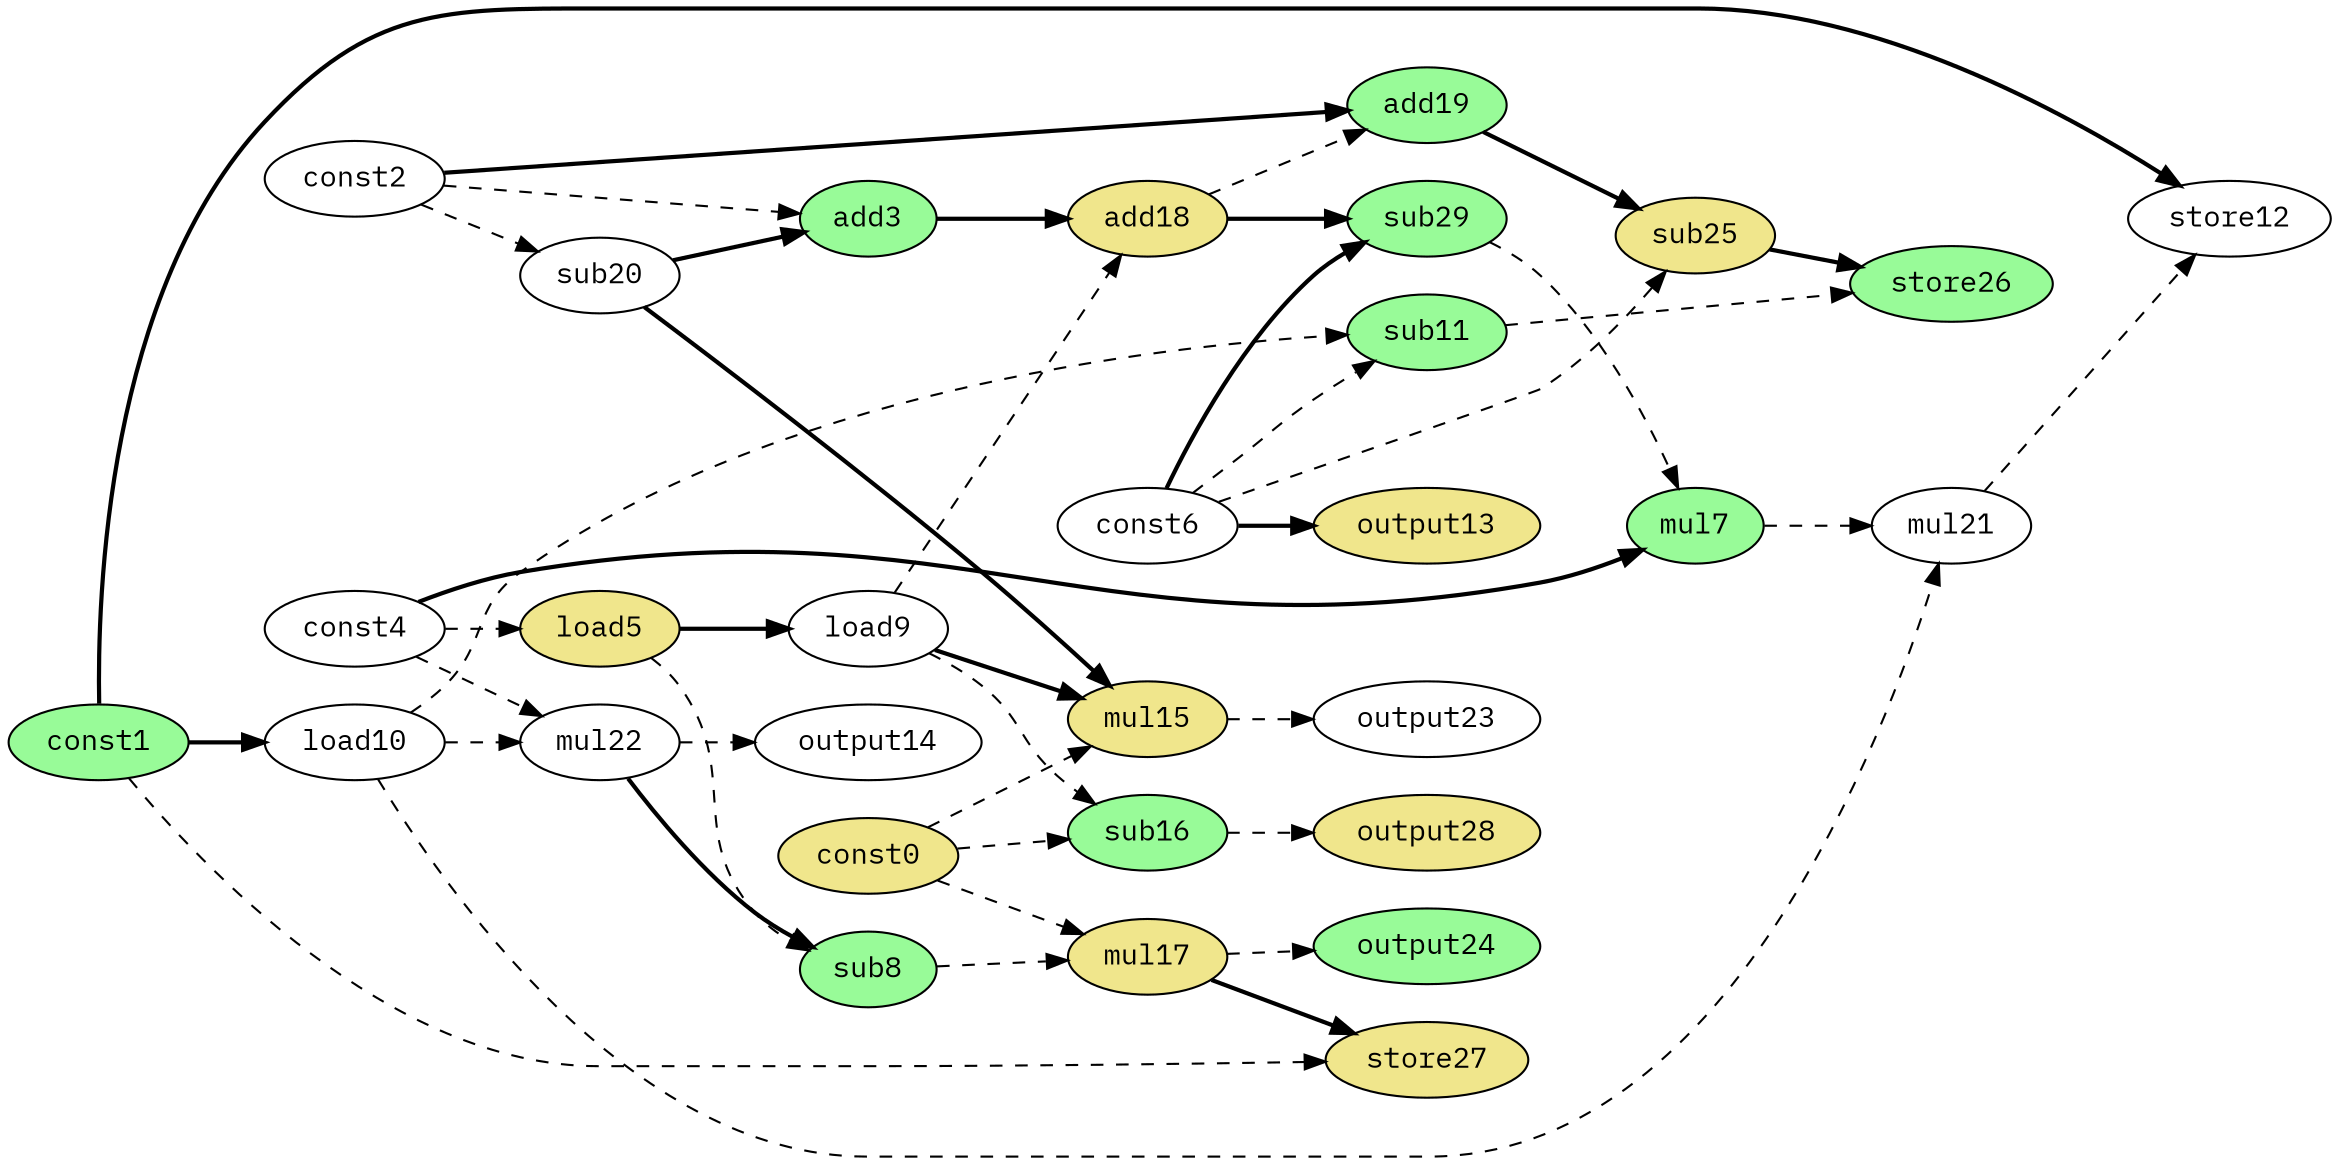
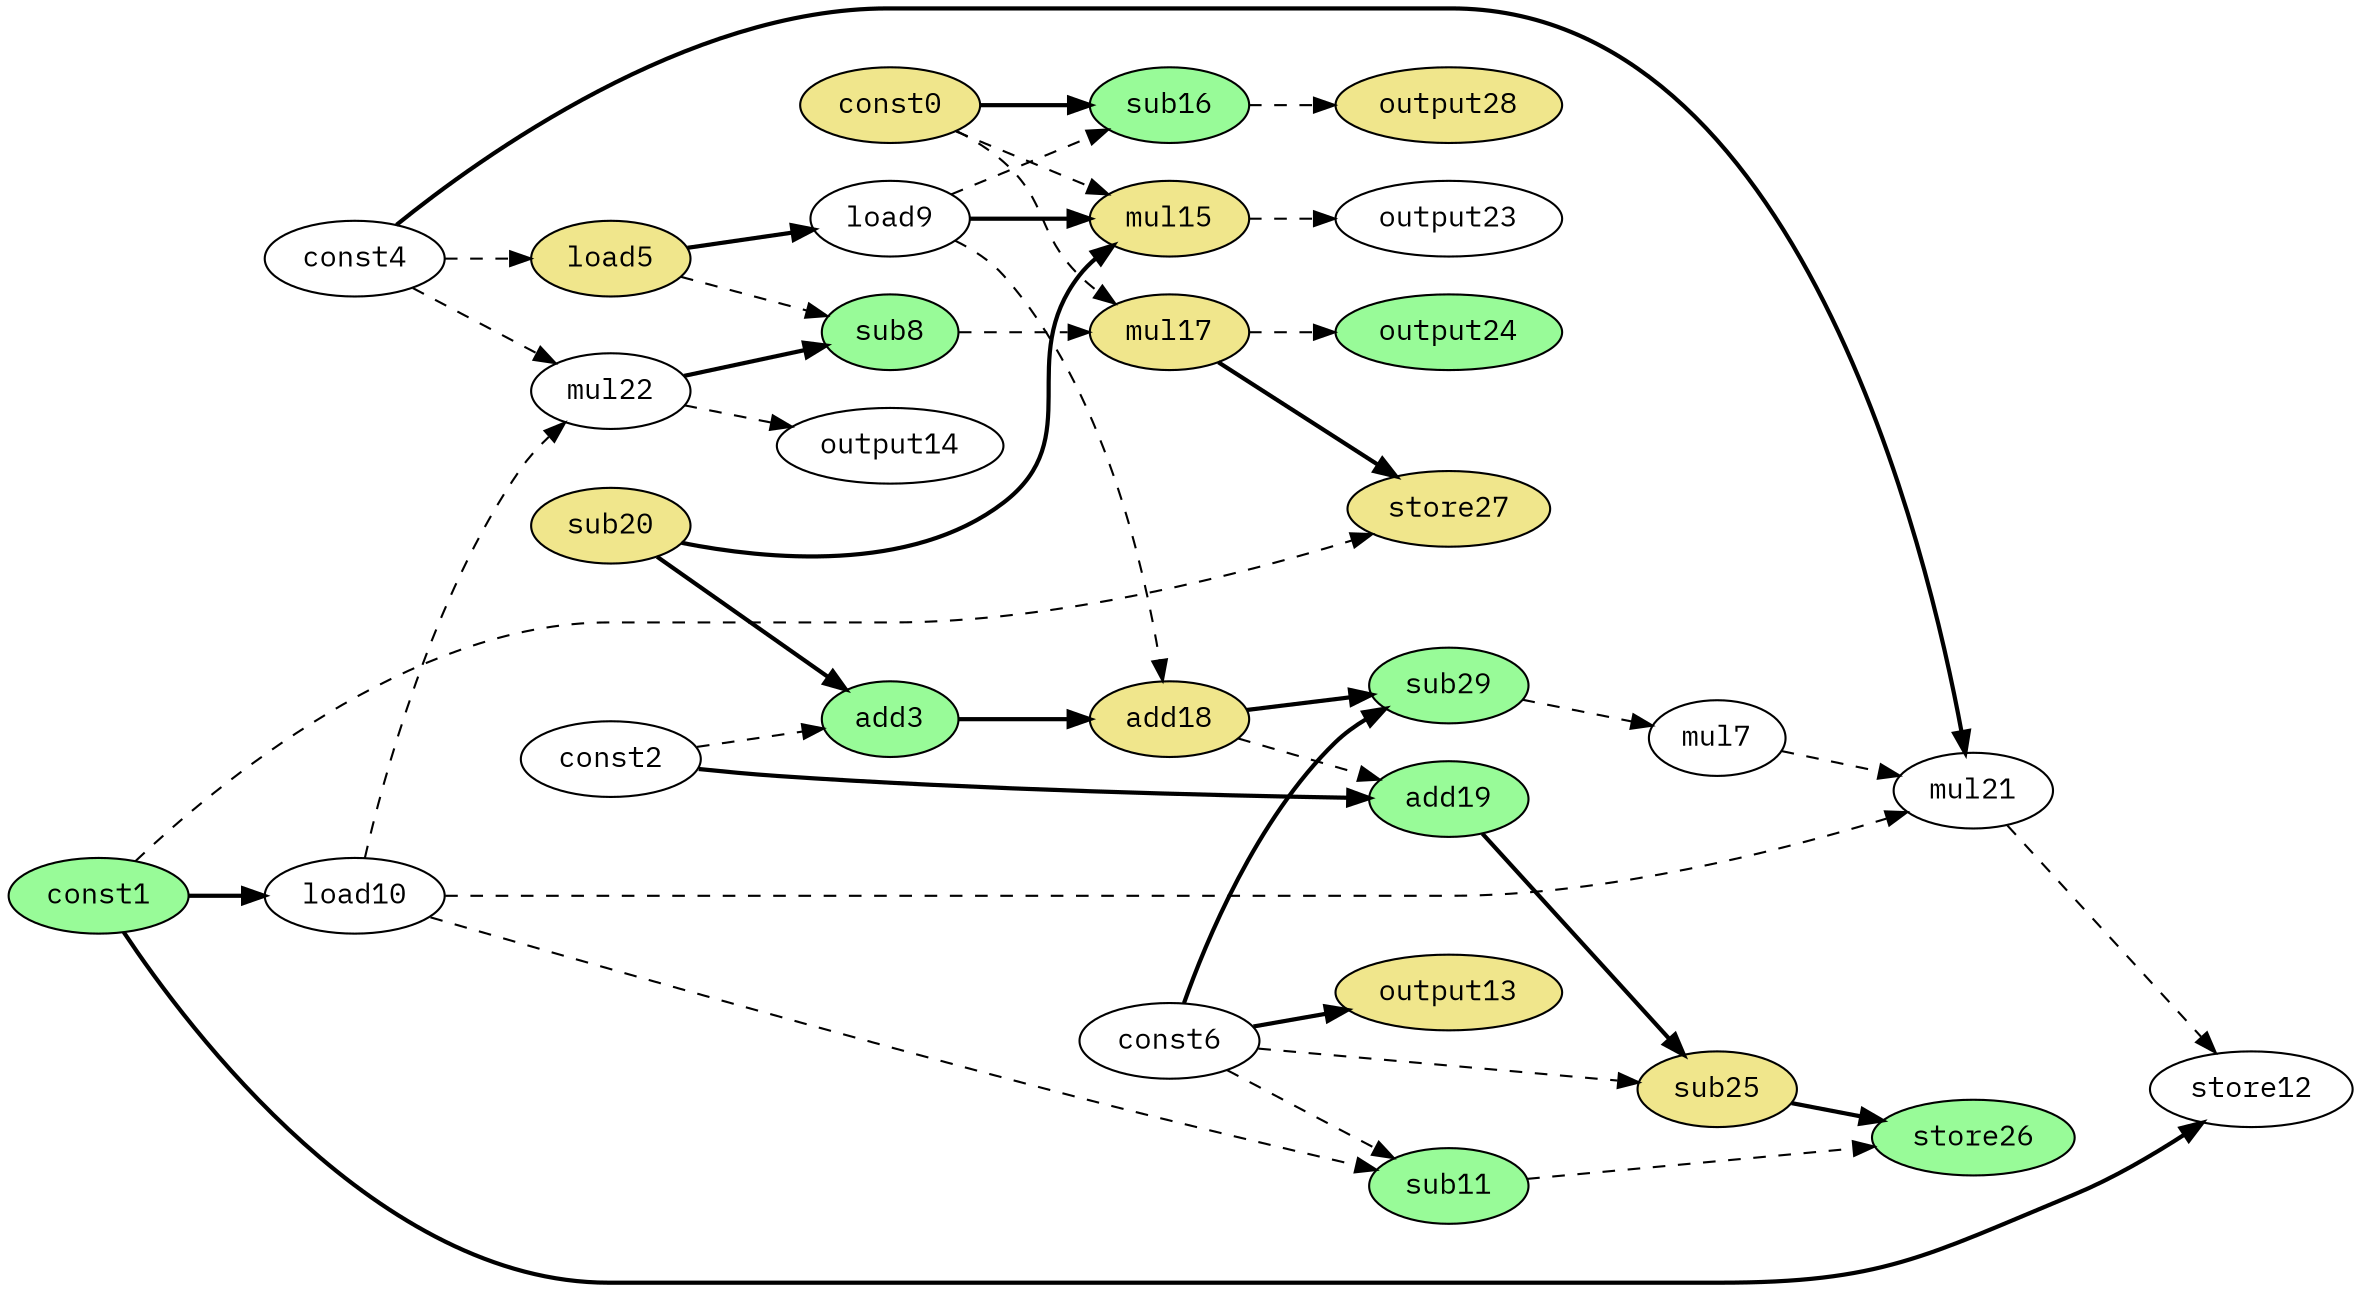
(470, 224) -> none
(600, 276) -> (611, 526)
(1695, 526) -> (1717, 738)
(1020, 578) -> (1372, 8)
(1003, 845) -> (1025, 105)
